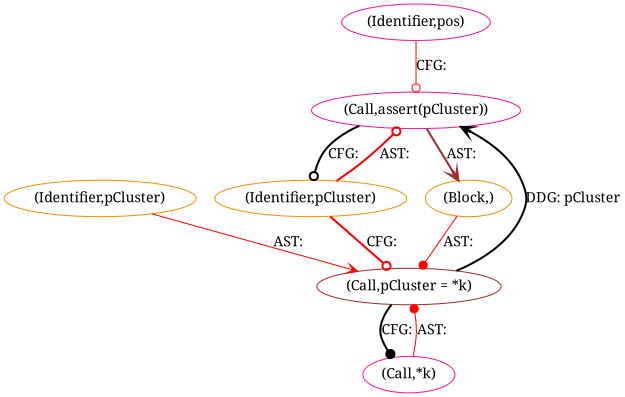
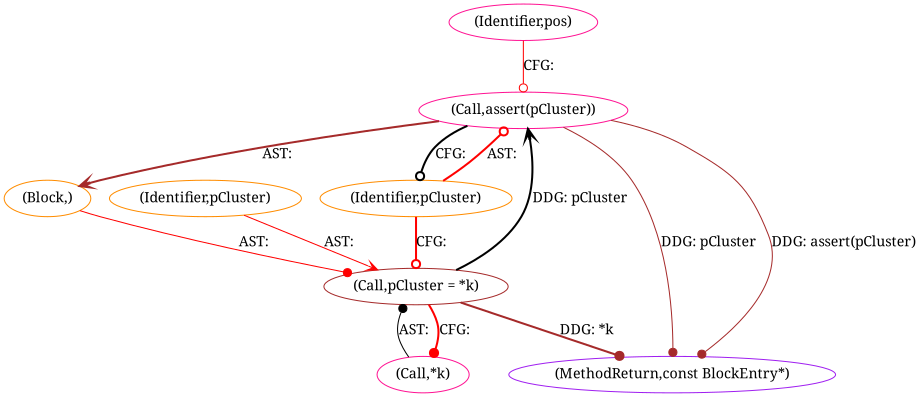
(381, 327) -> (438, 326)
(416, 335) -> (398, 336)
none -> (672, 375)
